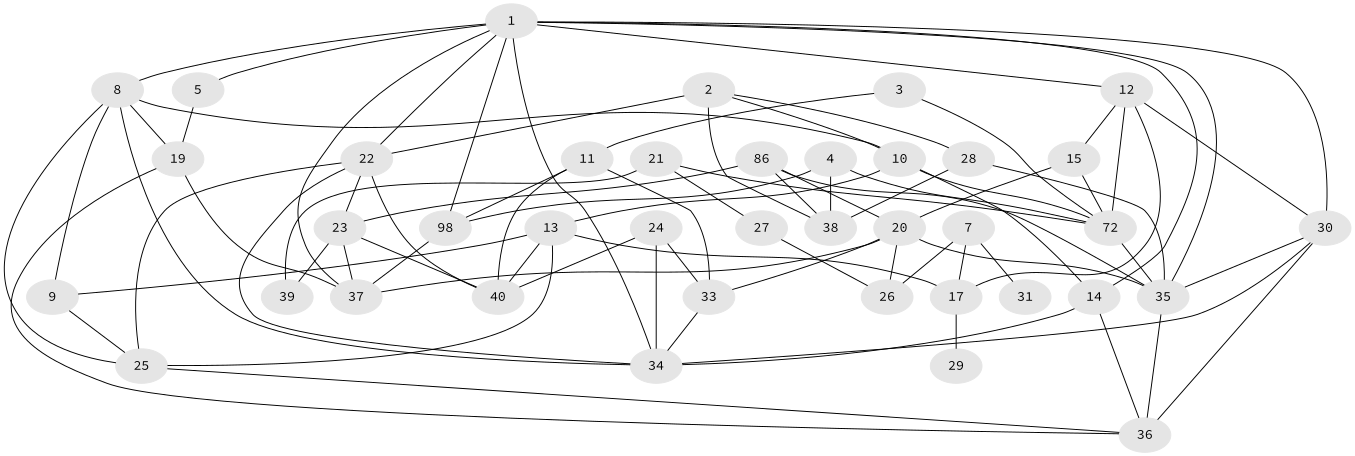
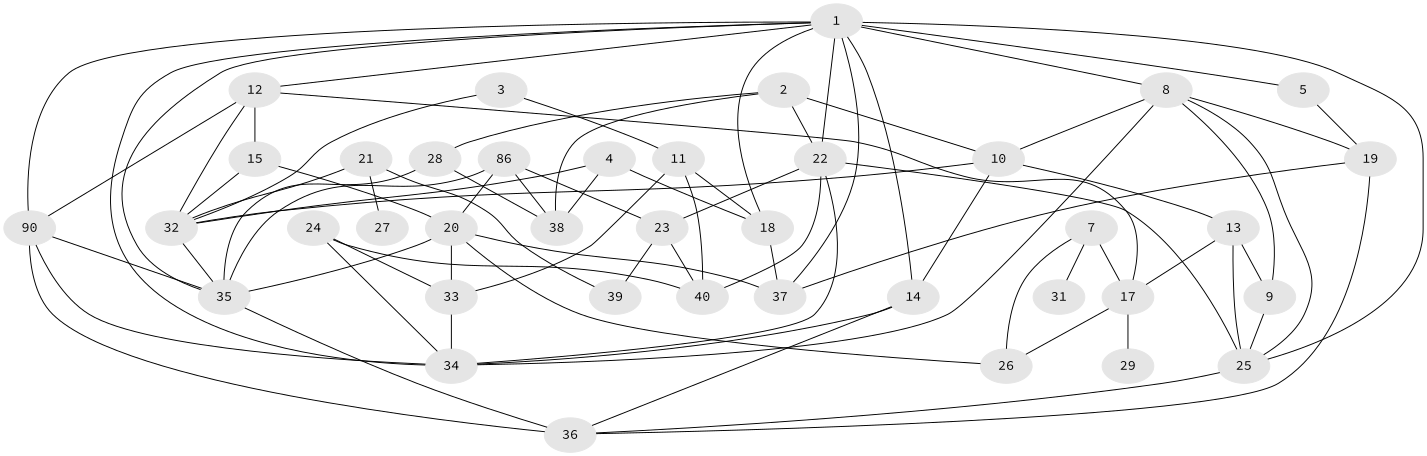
none -> (1308, 63)
(445, 228) -> (768, 228)
(1110, 228) -> (172, 228)
(1325, 228) -> (30, 228)
(347, 259) -> none
(524, 263) -> none
(835, 268) -> (1067, 331)
